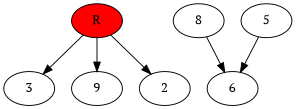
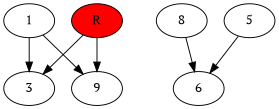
none -> (29, 21)
(165, 89) -> none
